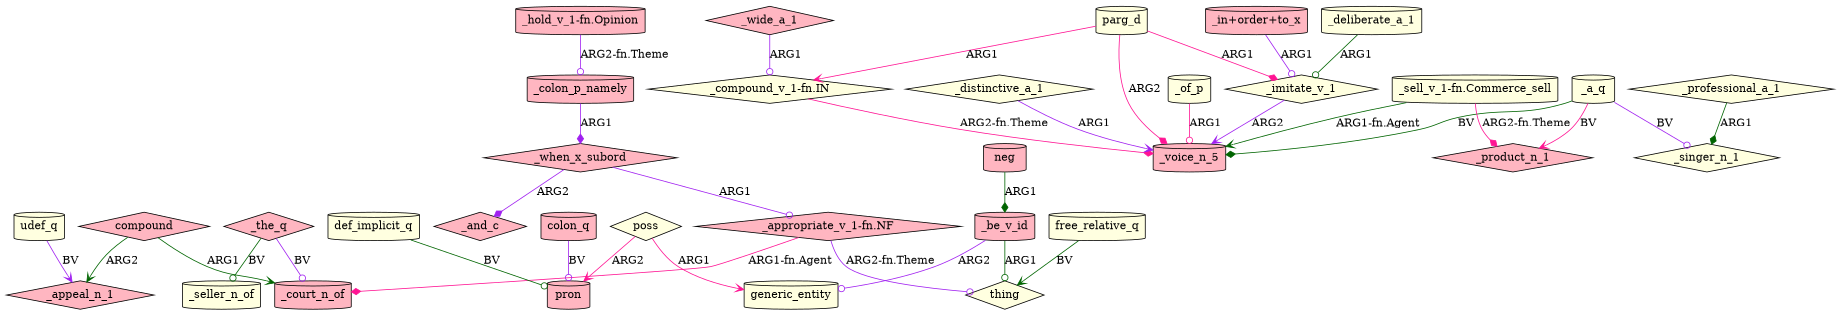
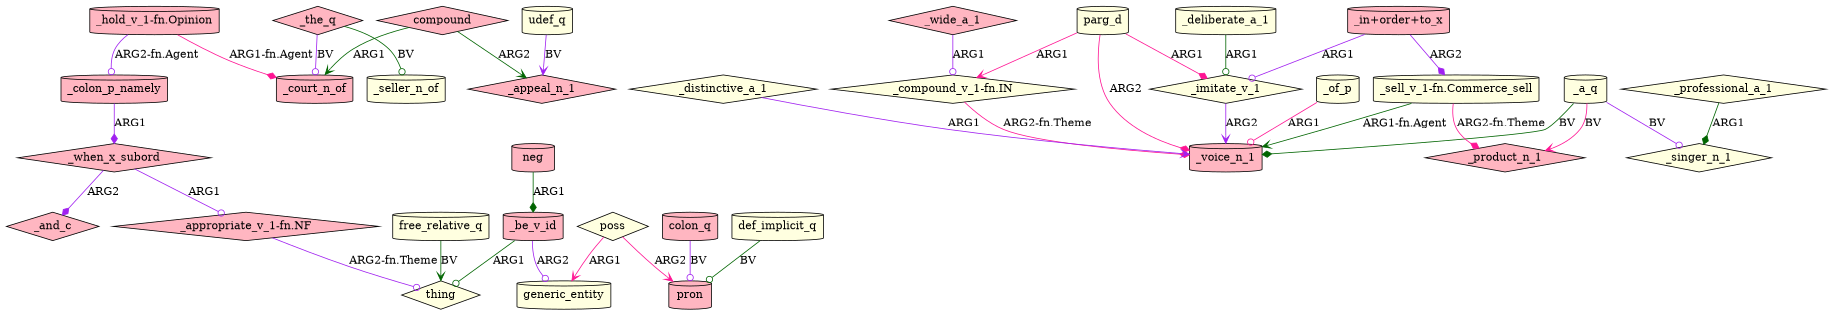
none -> (1424, 51)
(625, 55) -> (157, 55)
(1189, 158) -> (1226, 158)
(582, 277) -> (221, 57)
